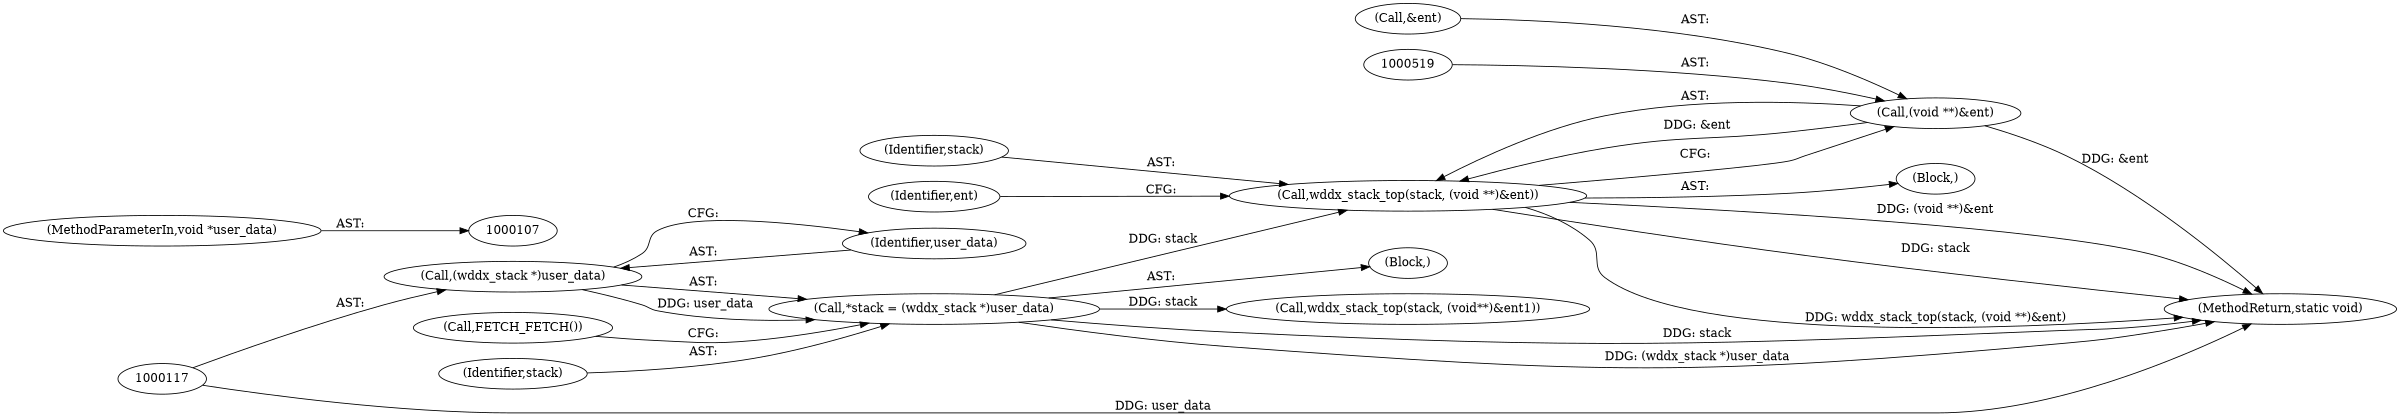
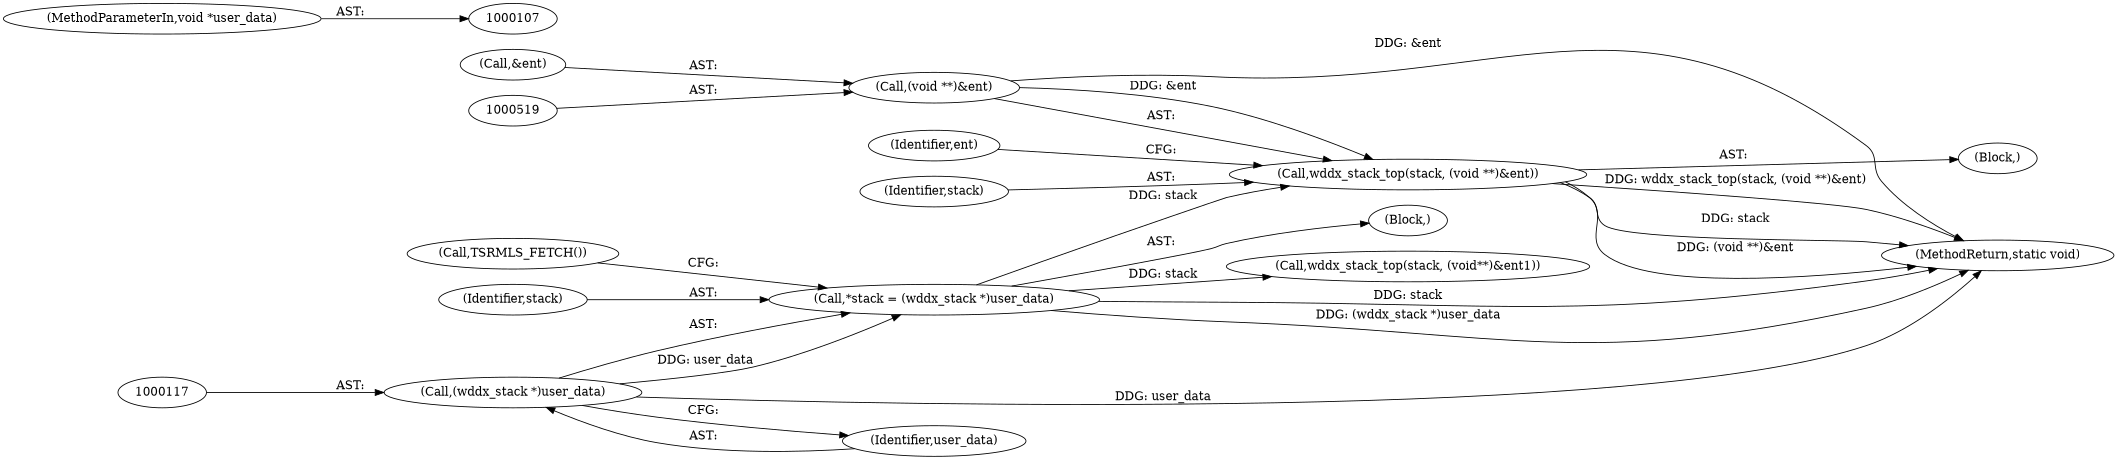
(1715, 170) -> none
(513, 328) -> (513, 254)
(1229, 413) -> (1318, 401)
